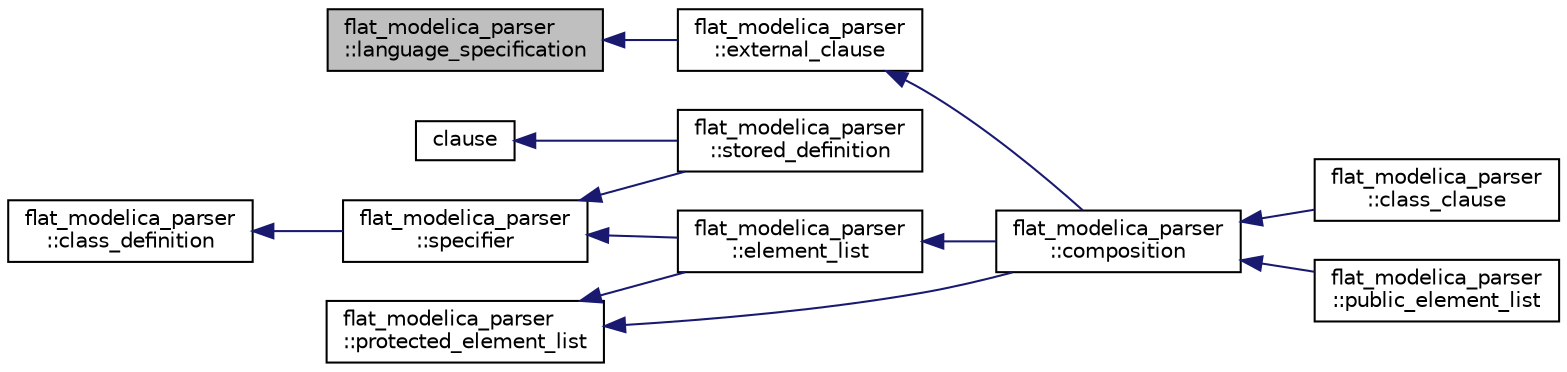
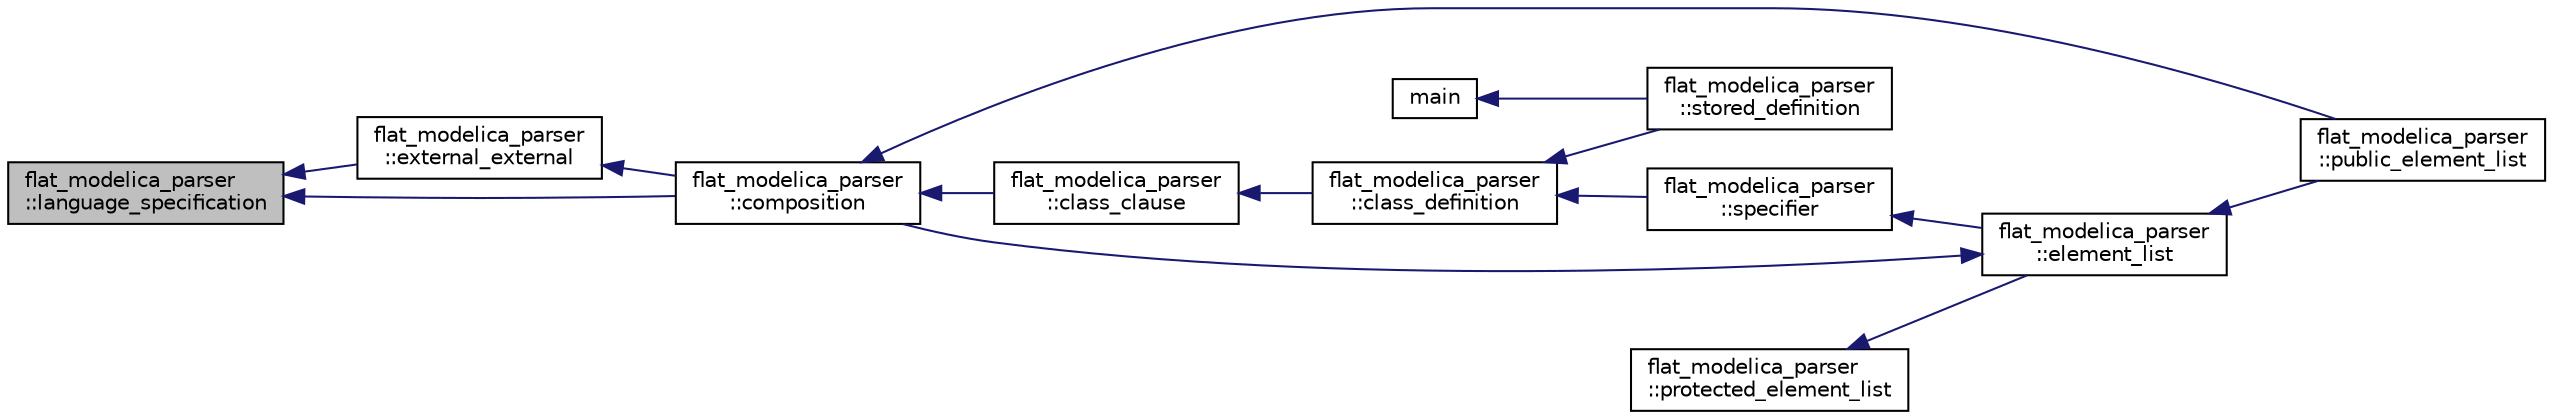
(800, 40) -> (480, 148)
(465, 141) -> (1435, 99)
(643, 183) -> (1613, 143)
none -> (1286, 193)
none -> (2274, 194)
(820, 308) -> (490, 198)
